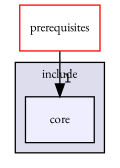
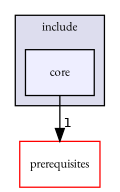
(60, 70) -> (60, 114)
